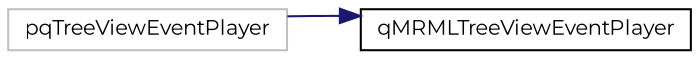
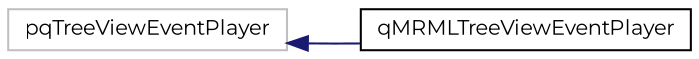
(314, 16) -> (334, 44)
